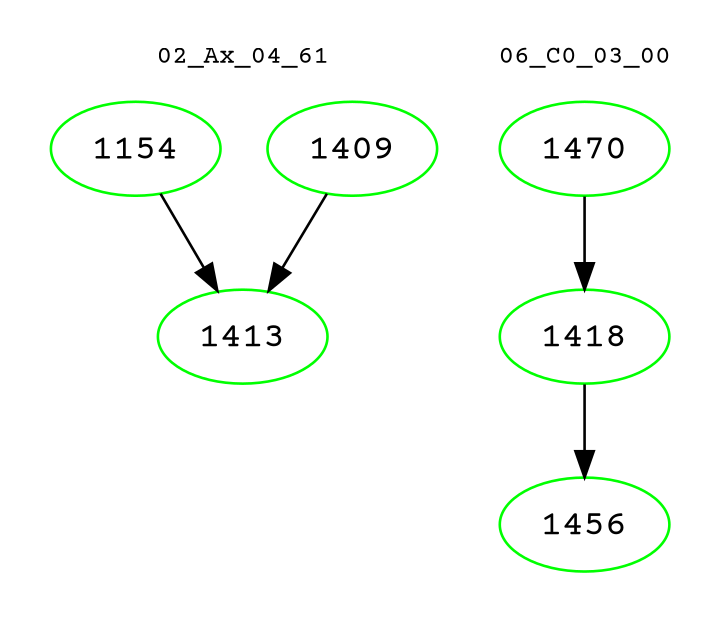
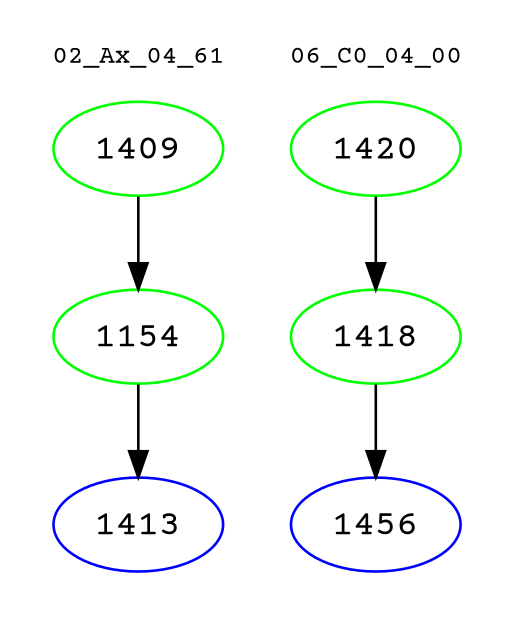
(586, 56) -> (377, 56)
(585, 149) -> (376, 149)
(305, 231) -> (138, 230)
(243, 337) -> (138, 525)
(585, 525) -> (376, 525)
